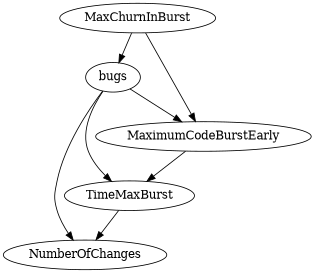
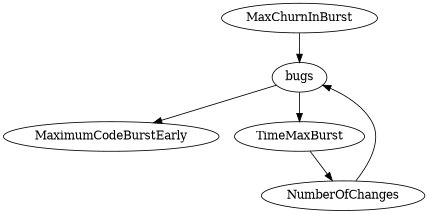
(168, 74) -> none
(64, 159) -> (374, 127)
(170, 164) -> none
